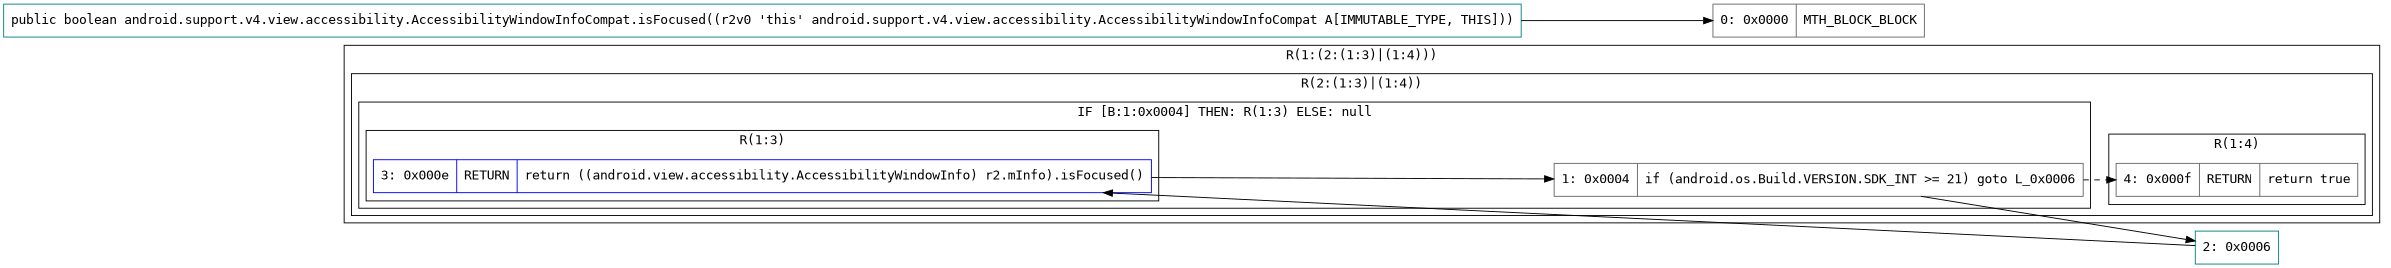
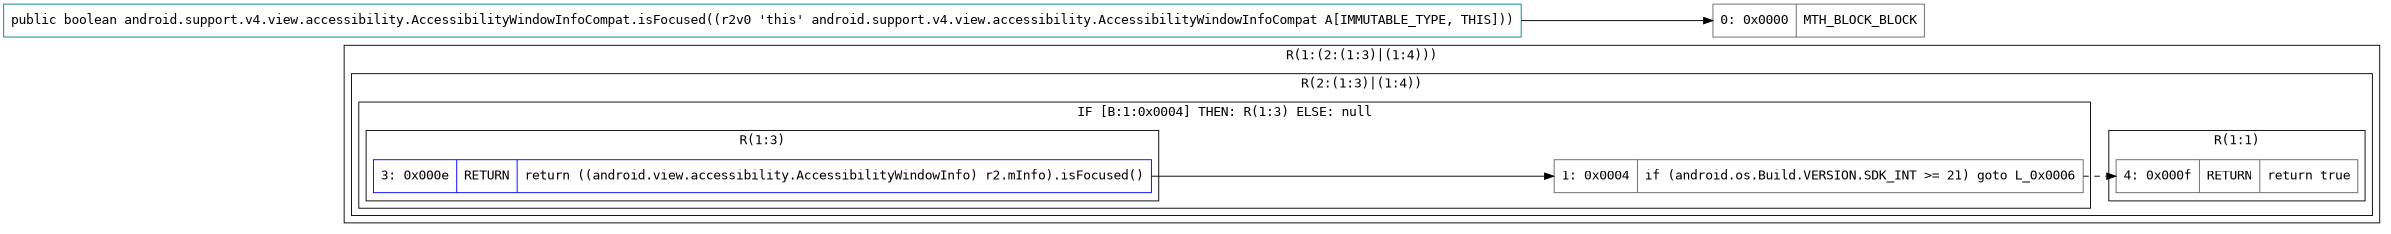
(2237, 145) -> (2237, 141)
(2237, 248) -> none
